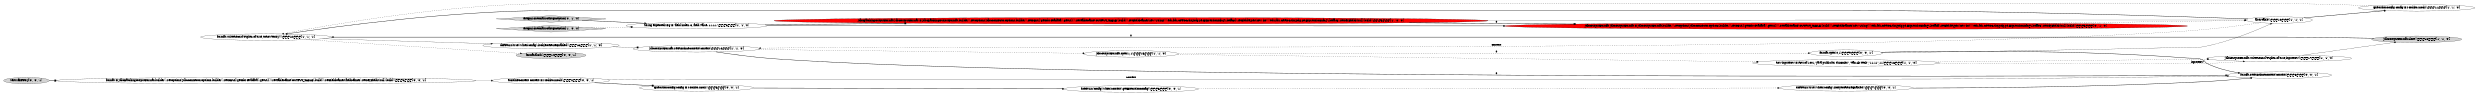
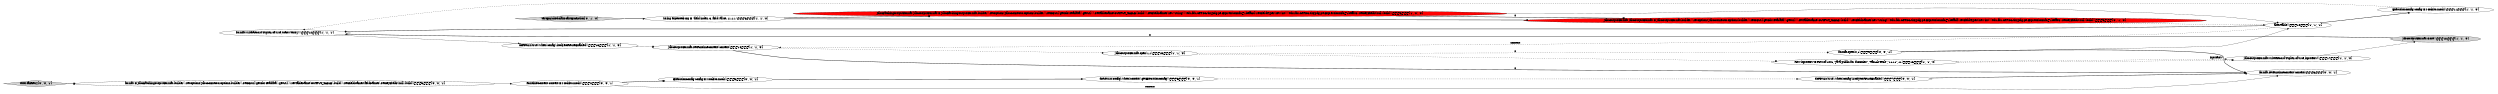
(551, 29) -> none
(551, 55) -> none
(26, 81) -> (36, 84)
